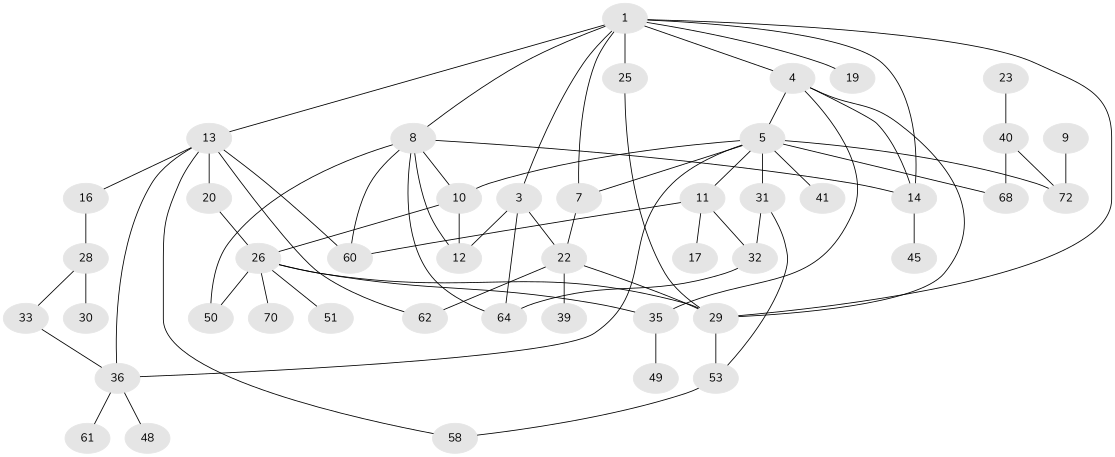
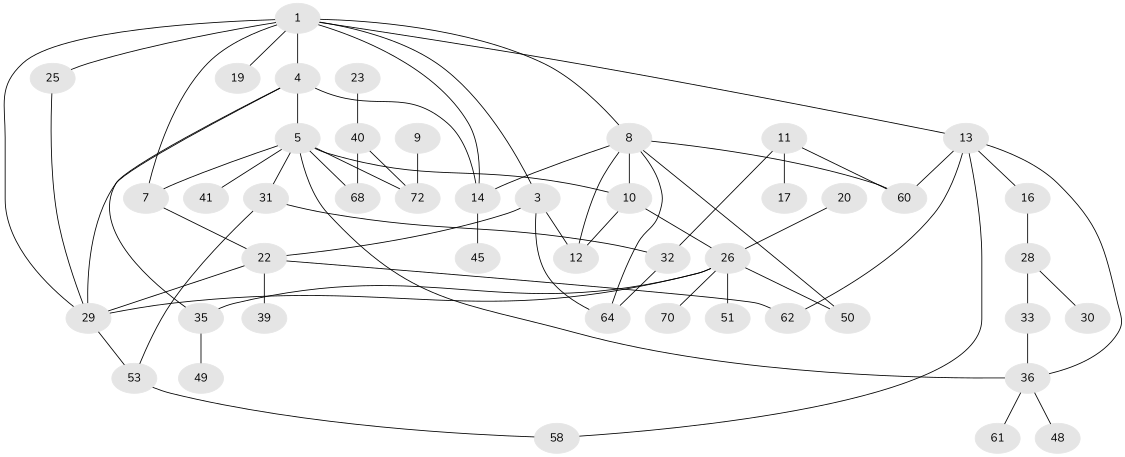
(209, 168) -> none
(729, 172) -> none
